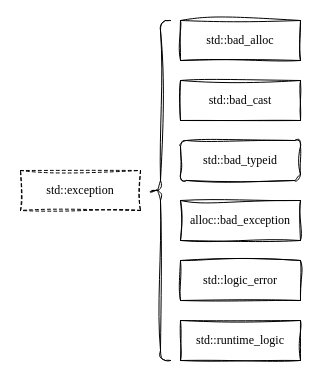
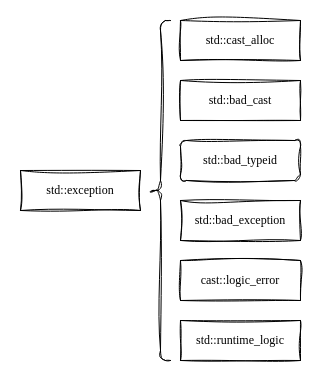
(241, 41) -> (241, 41)
(81, 191) -> (81, 191)
(241, 221) -> (241, 221)
(241, 281) -> (241, 281)
